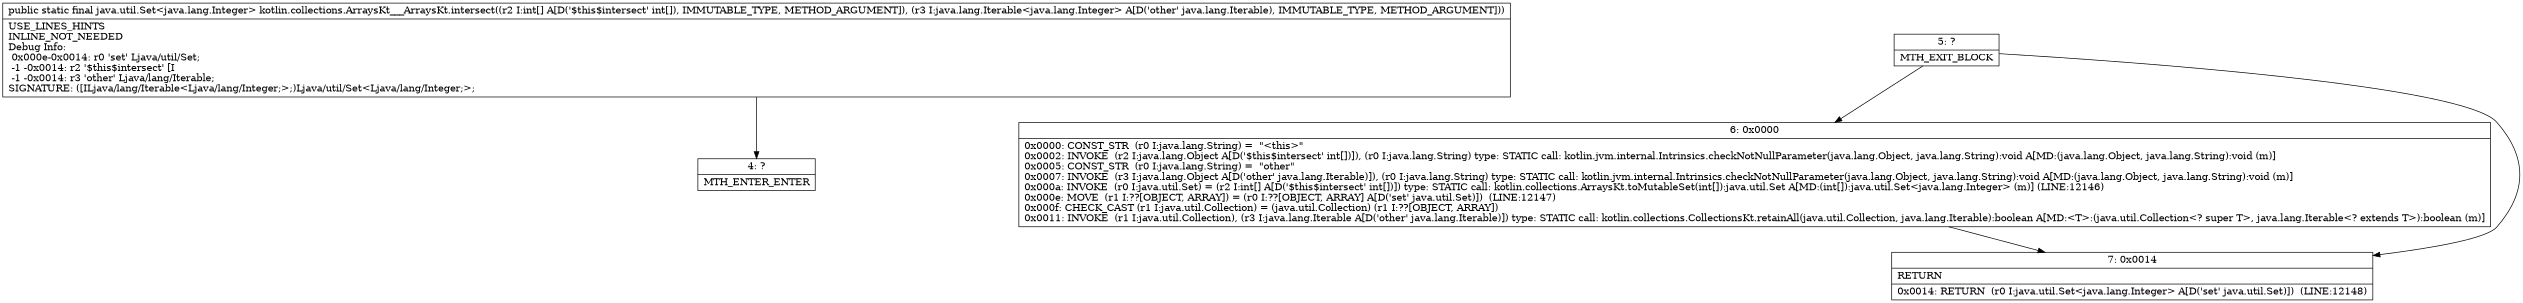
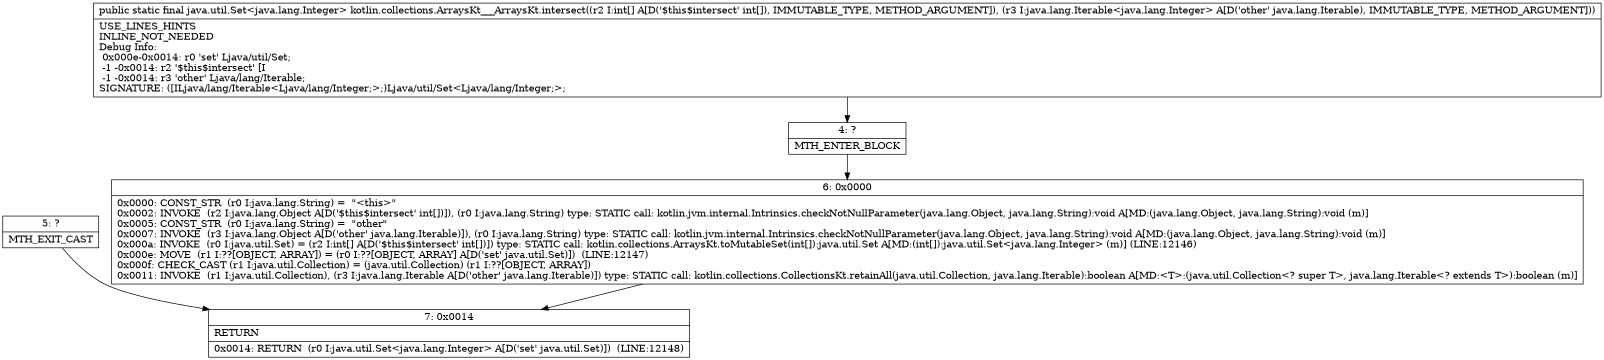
(1947, 58) -> (51, 240)
(1882, 92) -> (847, 163)
(757, 182) -> (847, 146)
